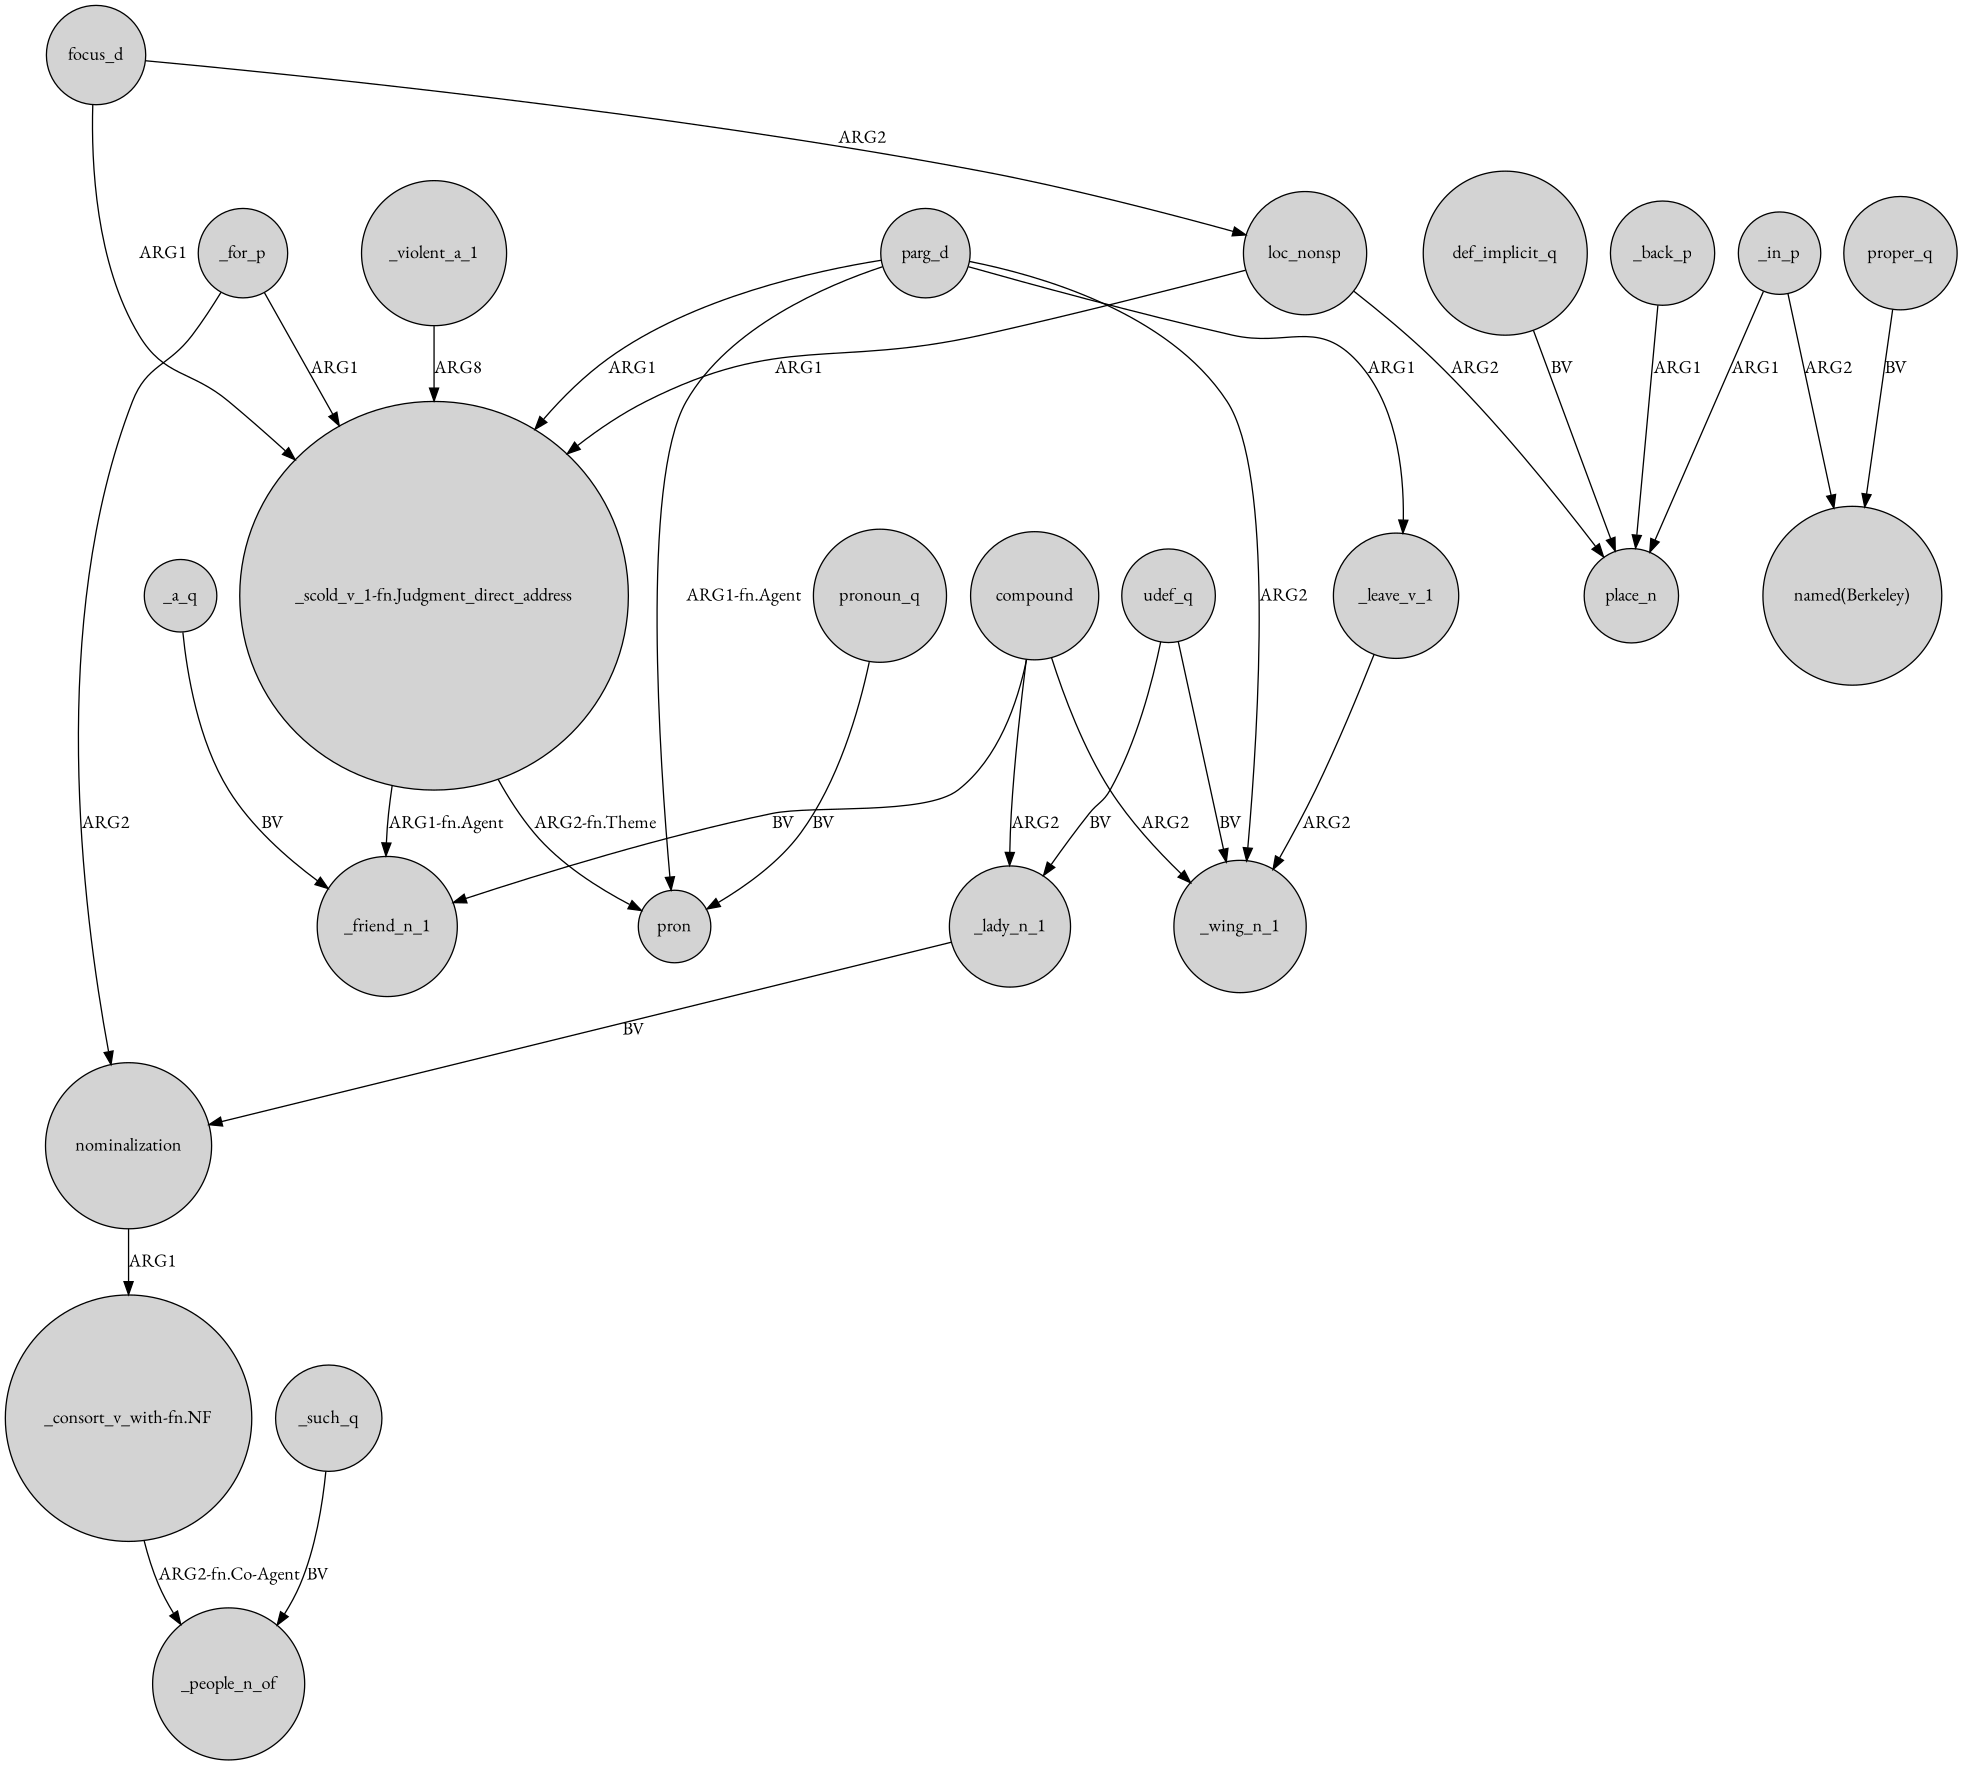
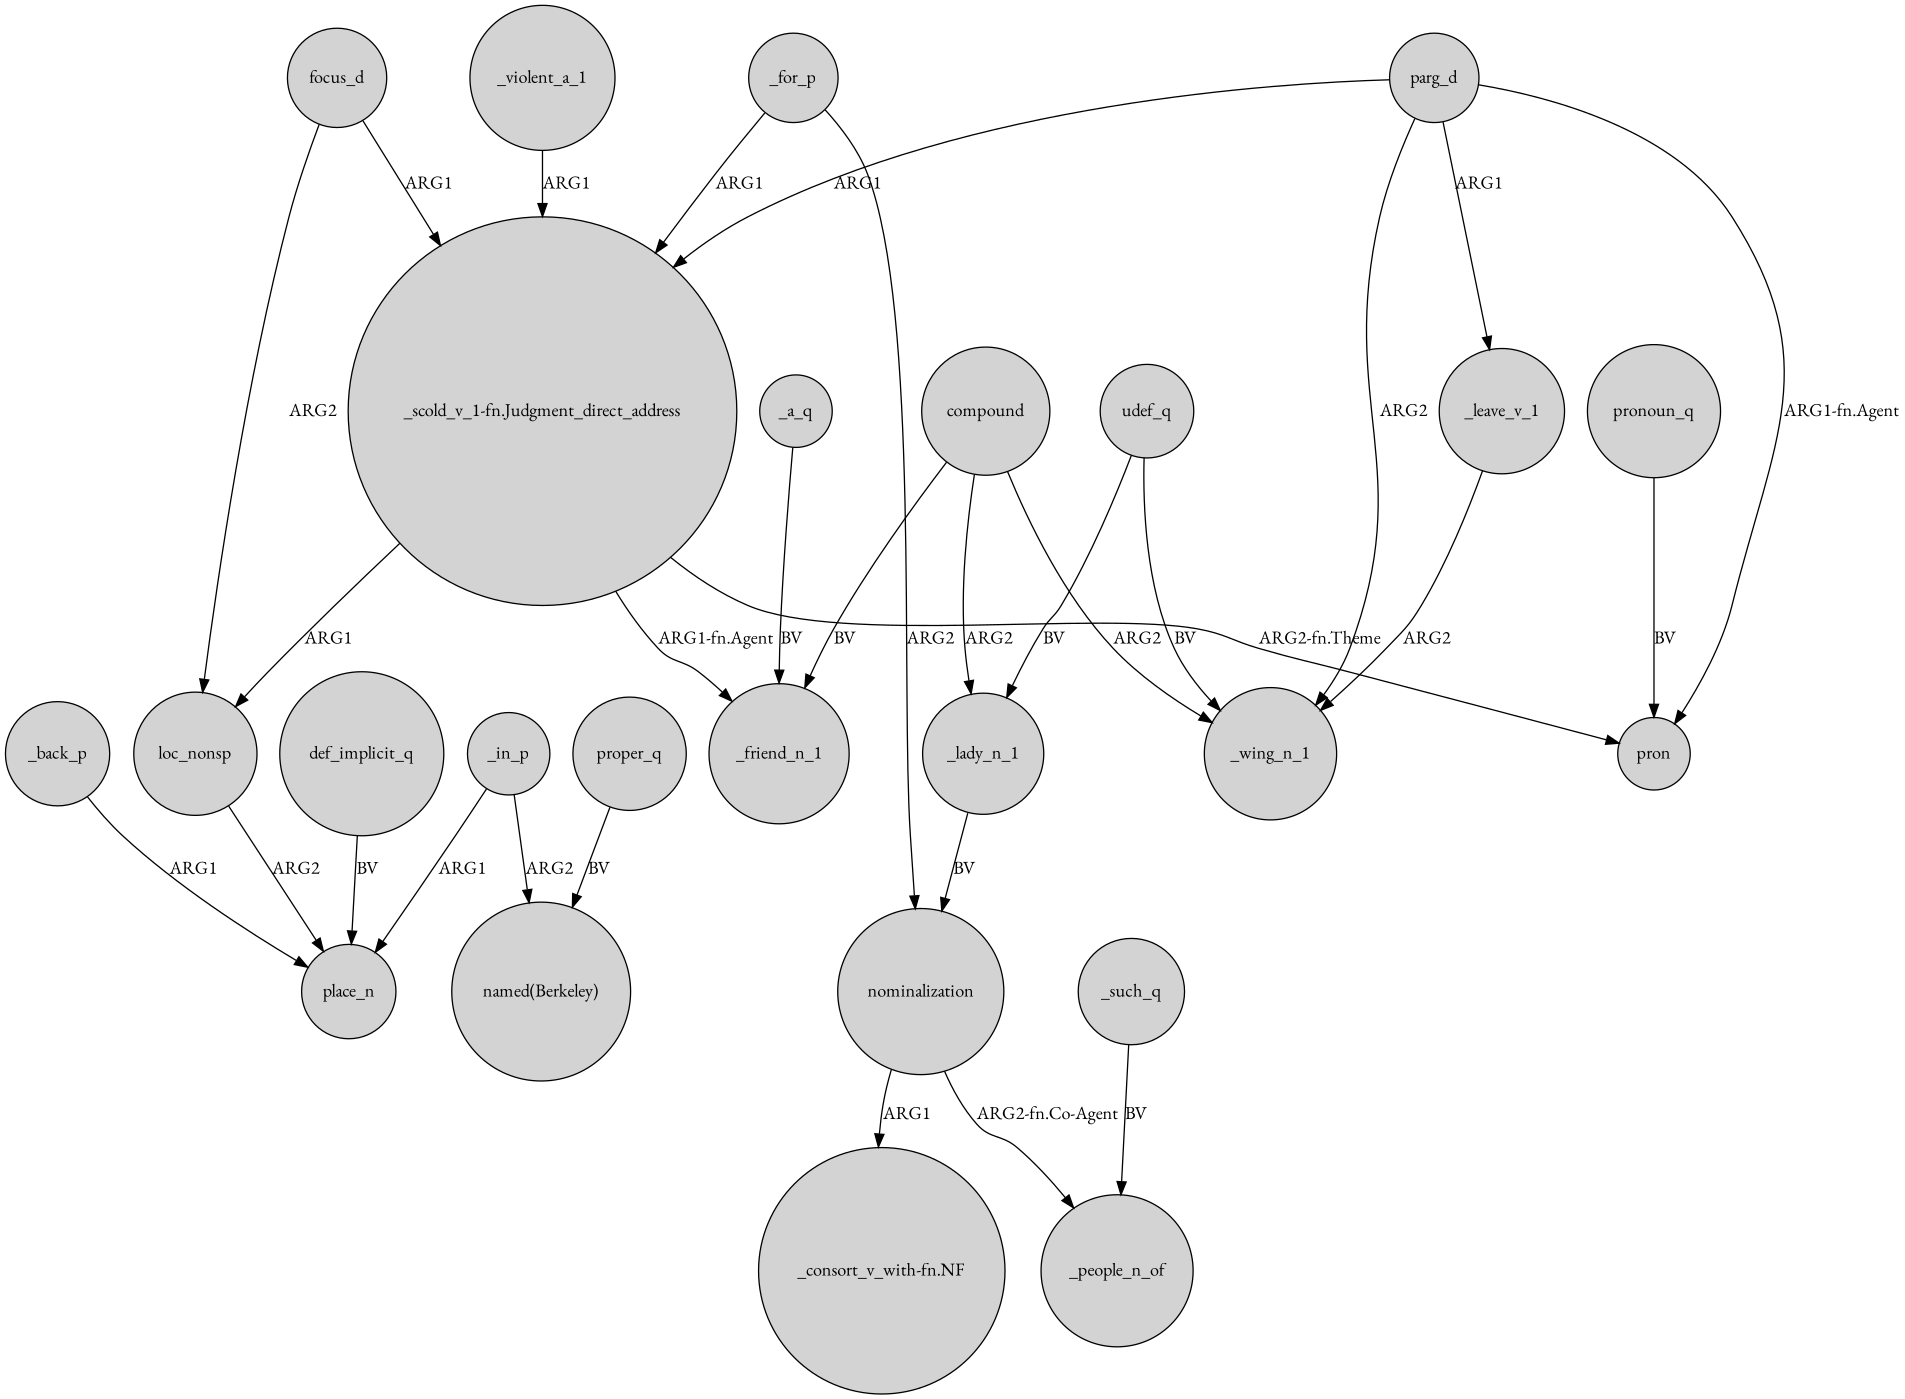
(906, 347) -> (321, 619)
(458, 368) -> (567, 184)
(156, 1578) -> (1000, 1138)
